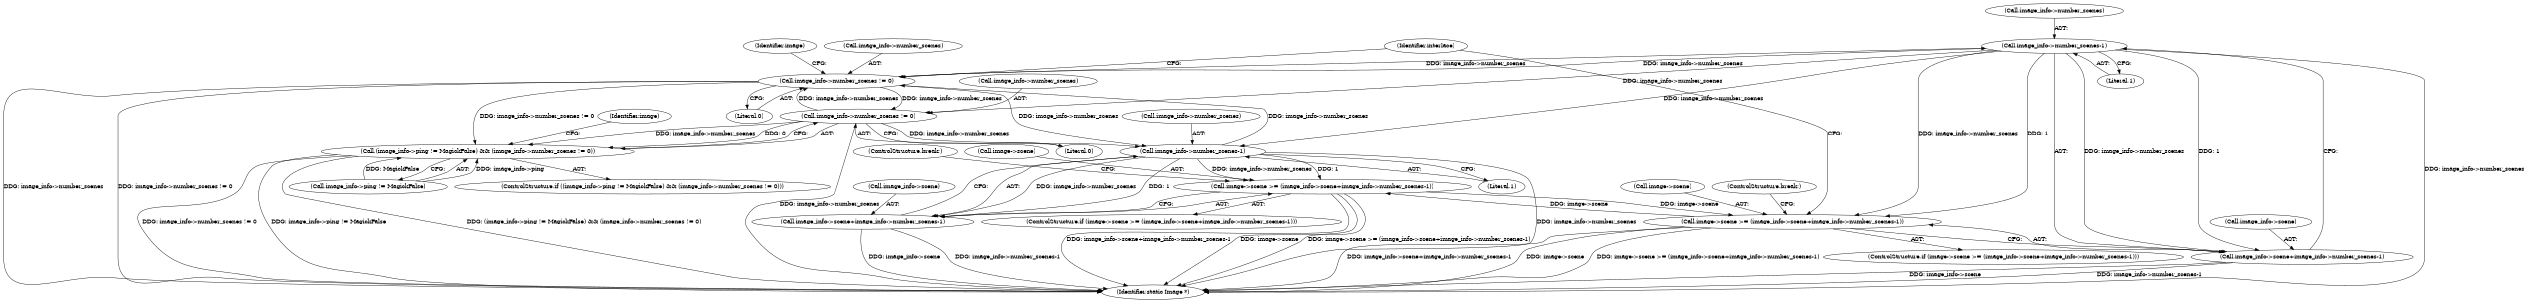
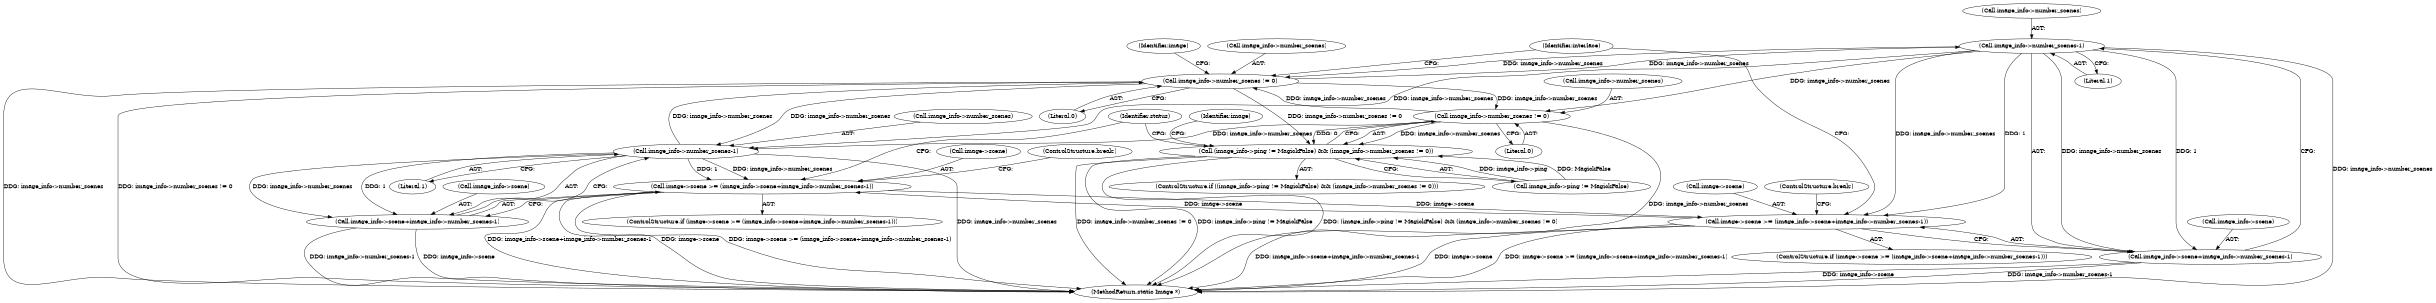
none -> (1145, 116)
(1153, 292) -> (1136, 292)
